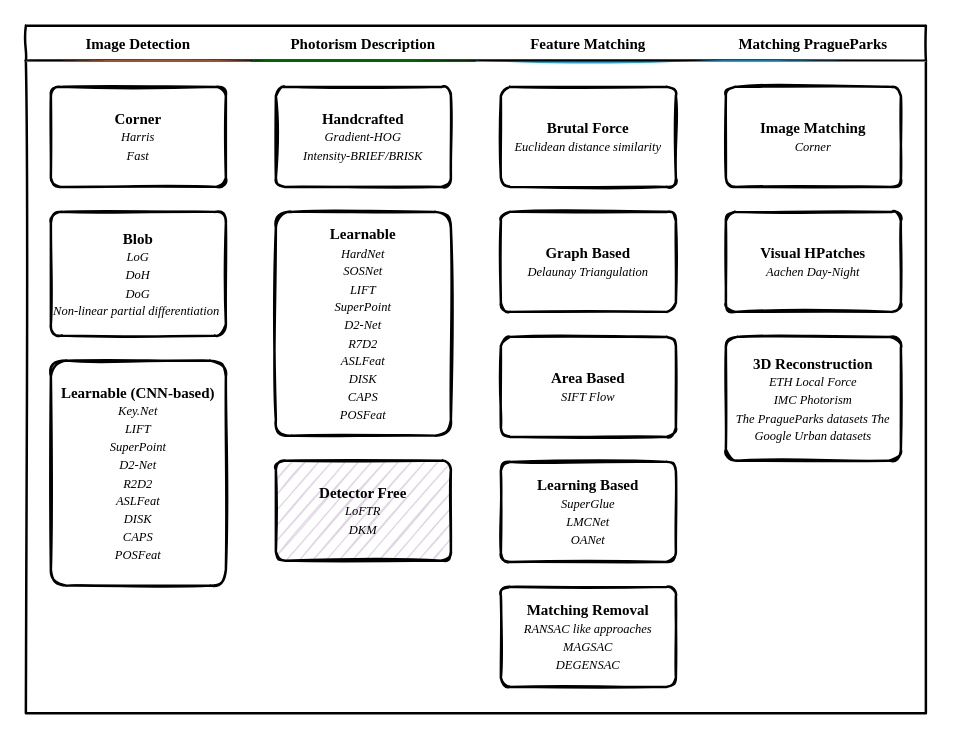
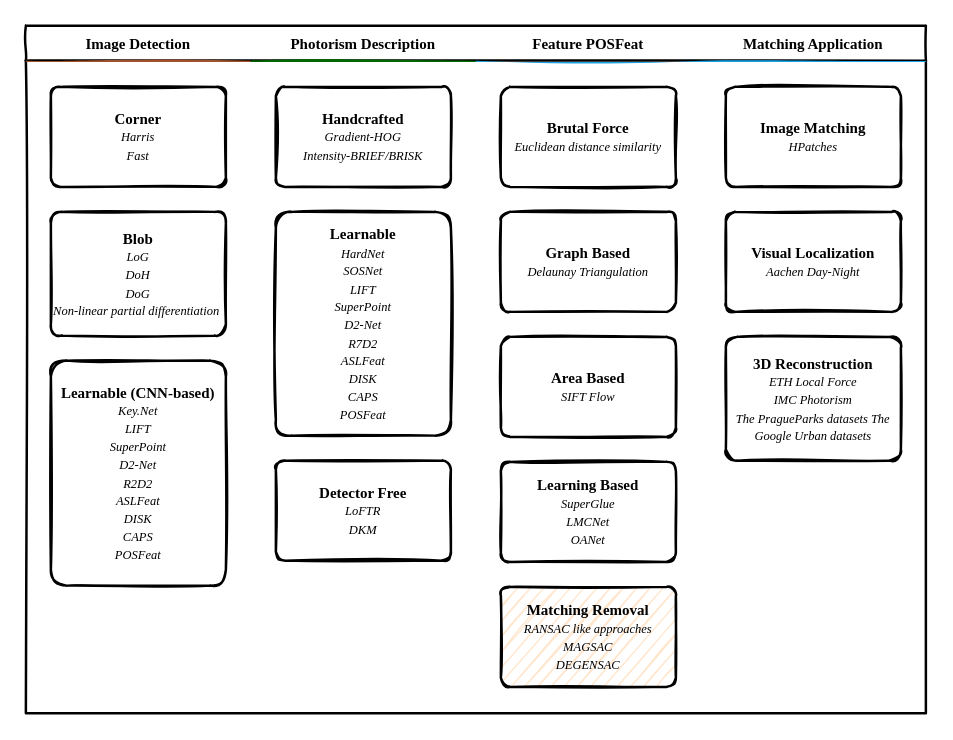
(588, 44) -> (588, 44)
(813, 44) -> (813, 44)
(813, 137) -> (813, 137)
(813, 262) -> (813, 262)
(363, 511) -> (363, 511)
(588, 637) -> (588, 637)
